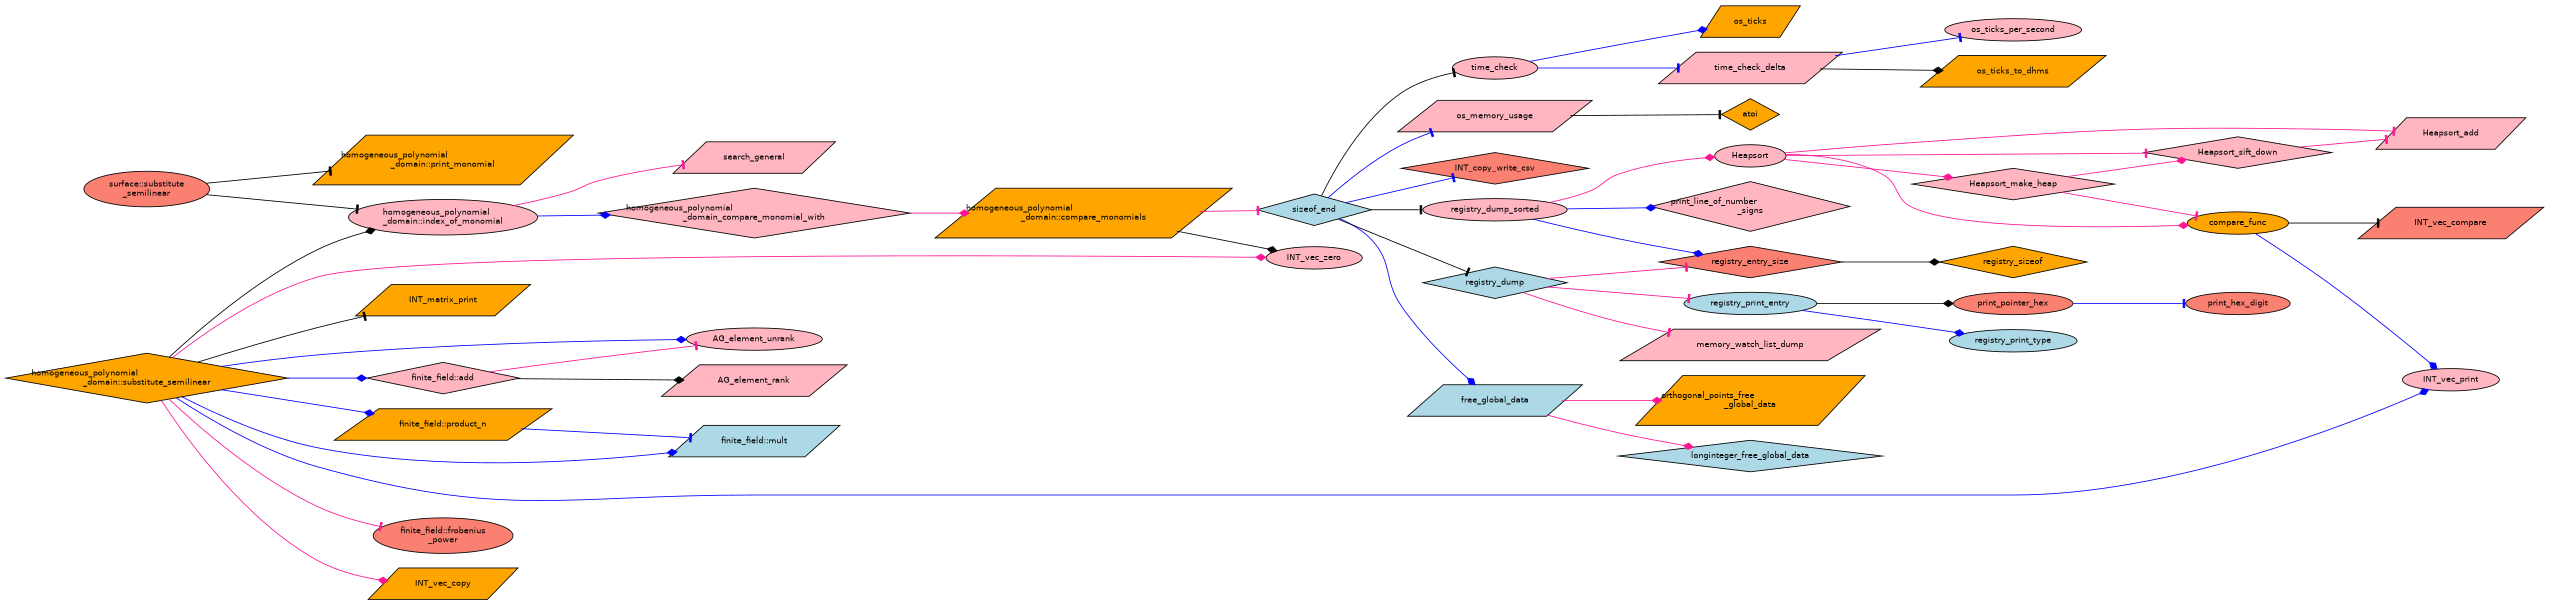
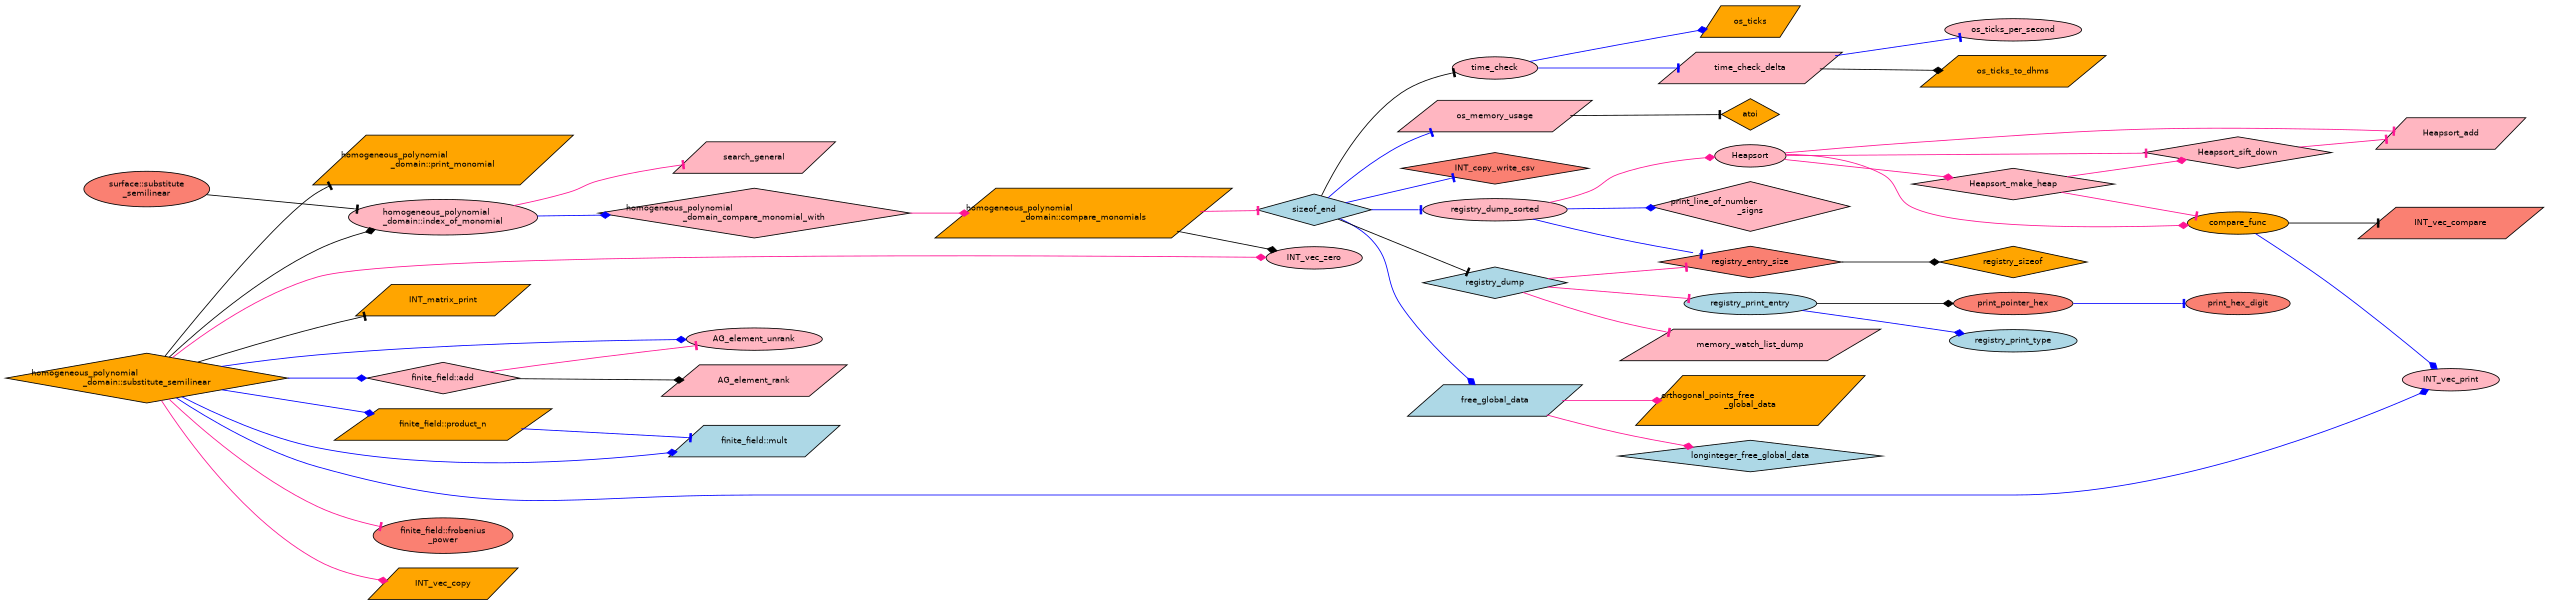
(267, 177) -> (241, 266)
(1395, 210) -> (1395, 210)
(1613, 238) -> (1613, 238)
